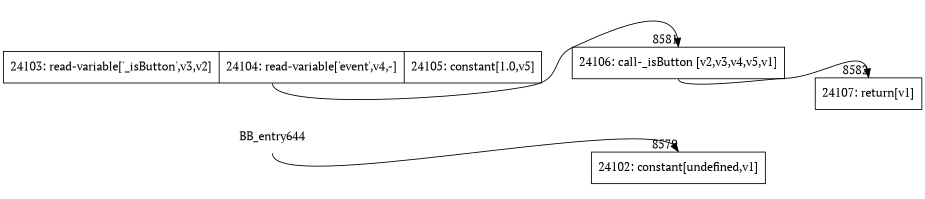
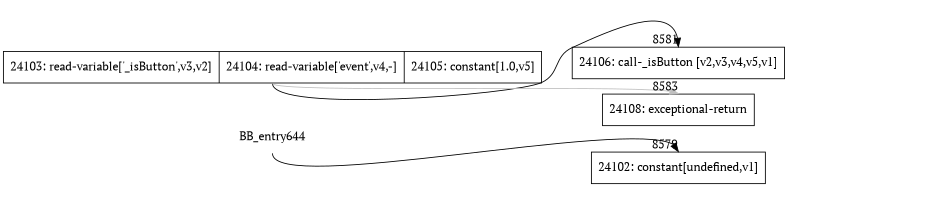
(869, 94) -> none
none -> (678, 110)
